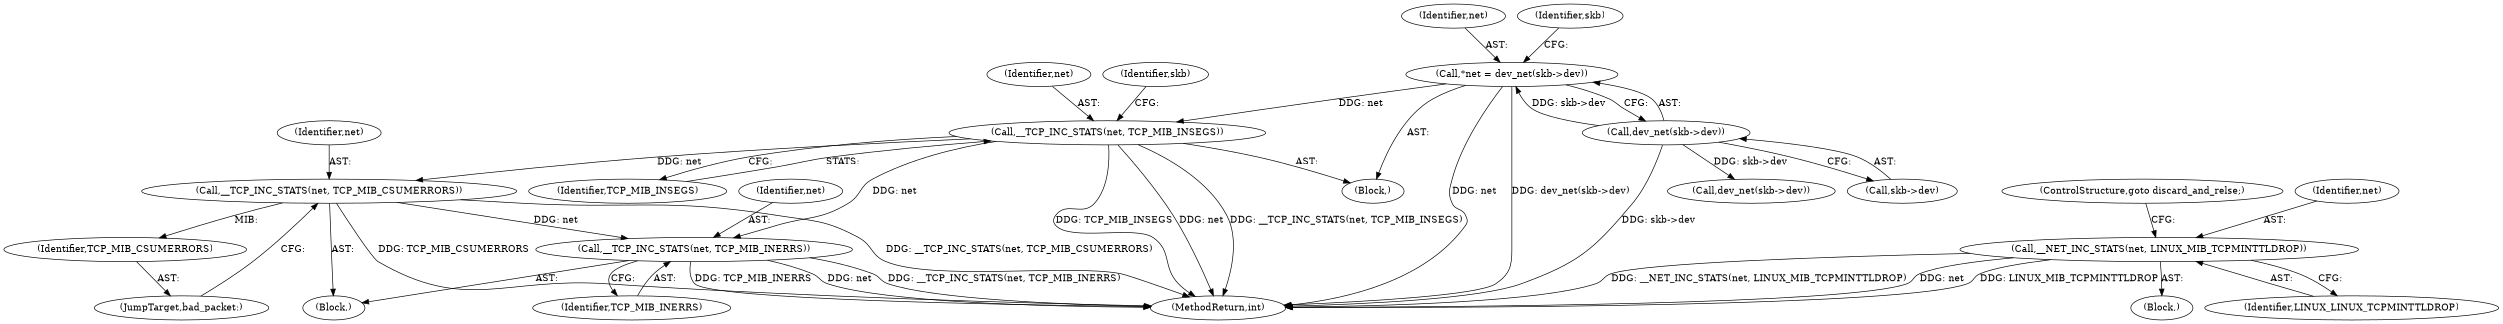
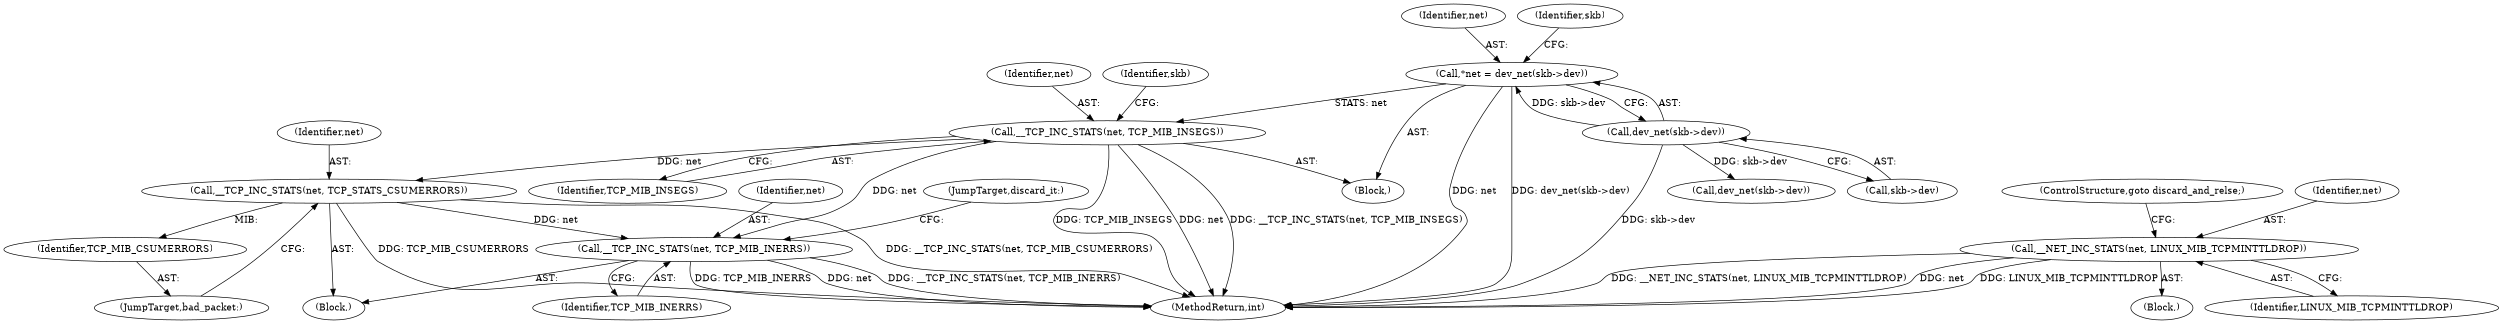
(1361, 104) -> (1361, 104)
(844, 162) -> (844, 162)
(329, 191) -> (329, 191)
none -> (1006, 191)
(2352, 308) -> (2352, 308)
